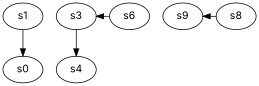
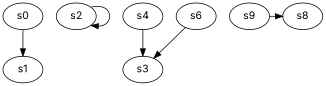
none -> (76, 16)
(213, 16) -> (272, 16)
(23, 39) -> (23, 39)
(76, 39) -> (143, 39)
